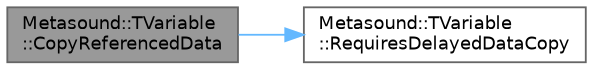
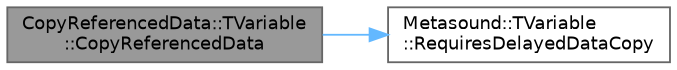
(123, 35) -> (165, 35)
